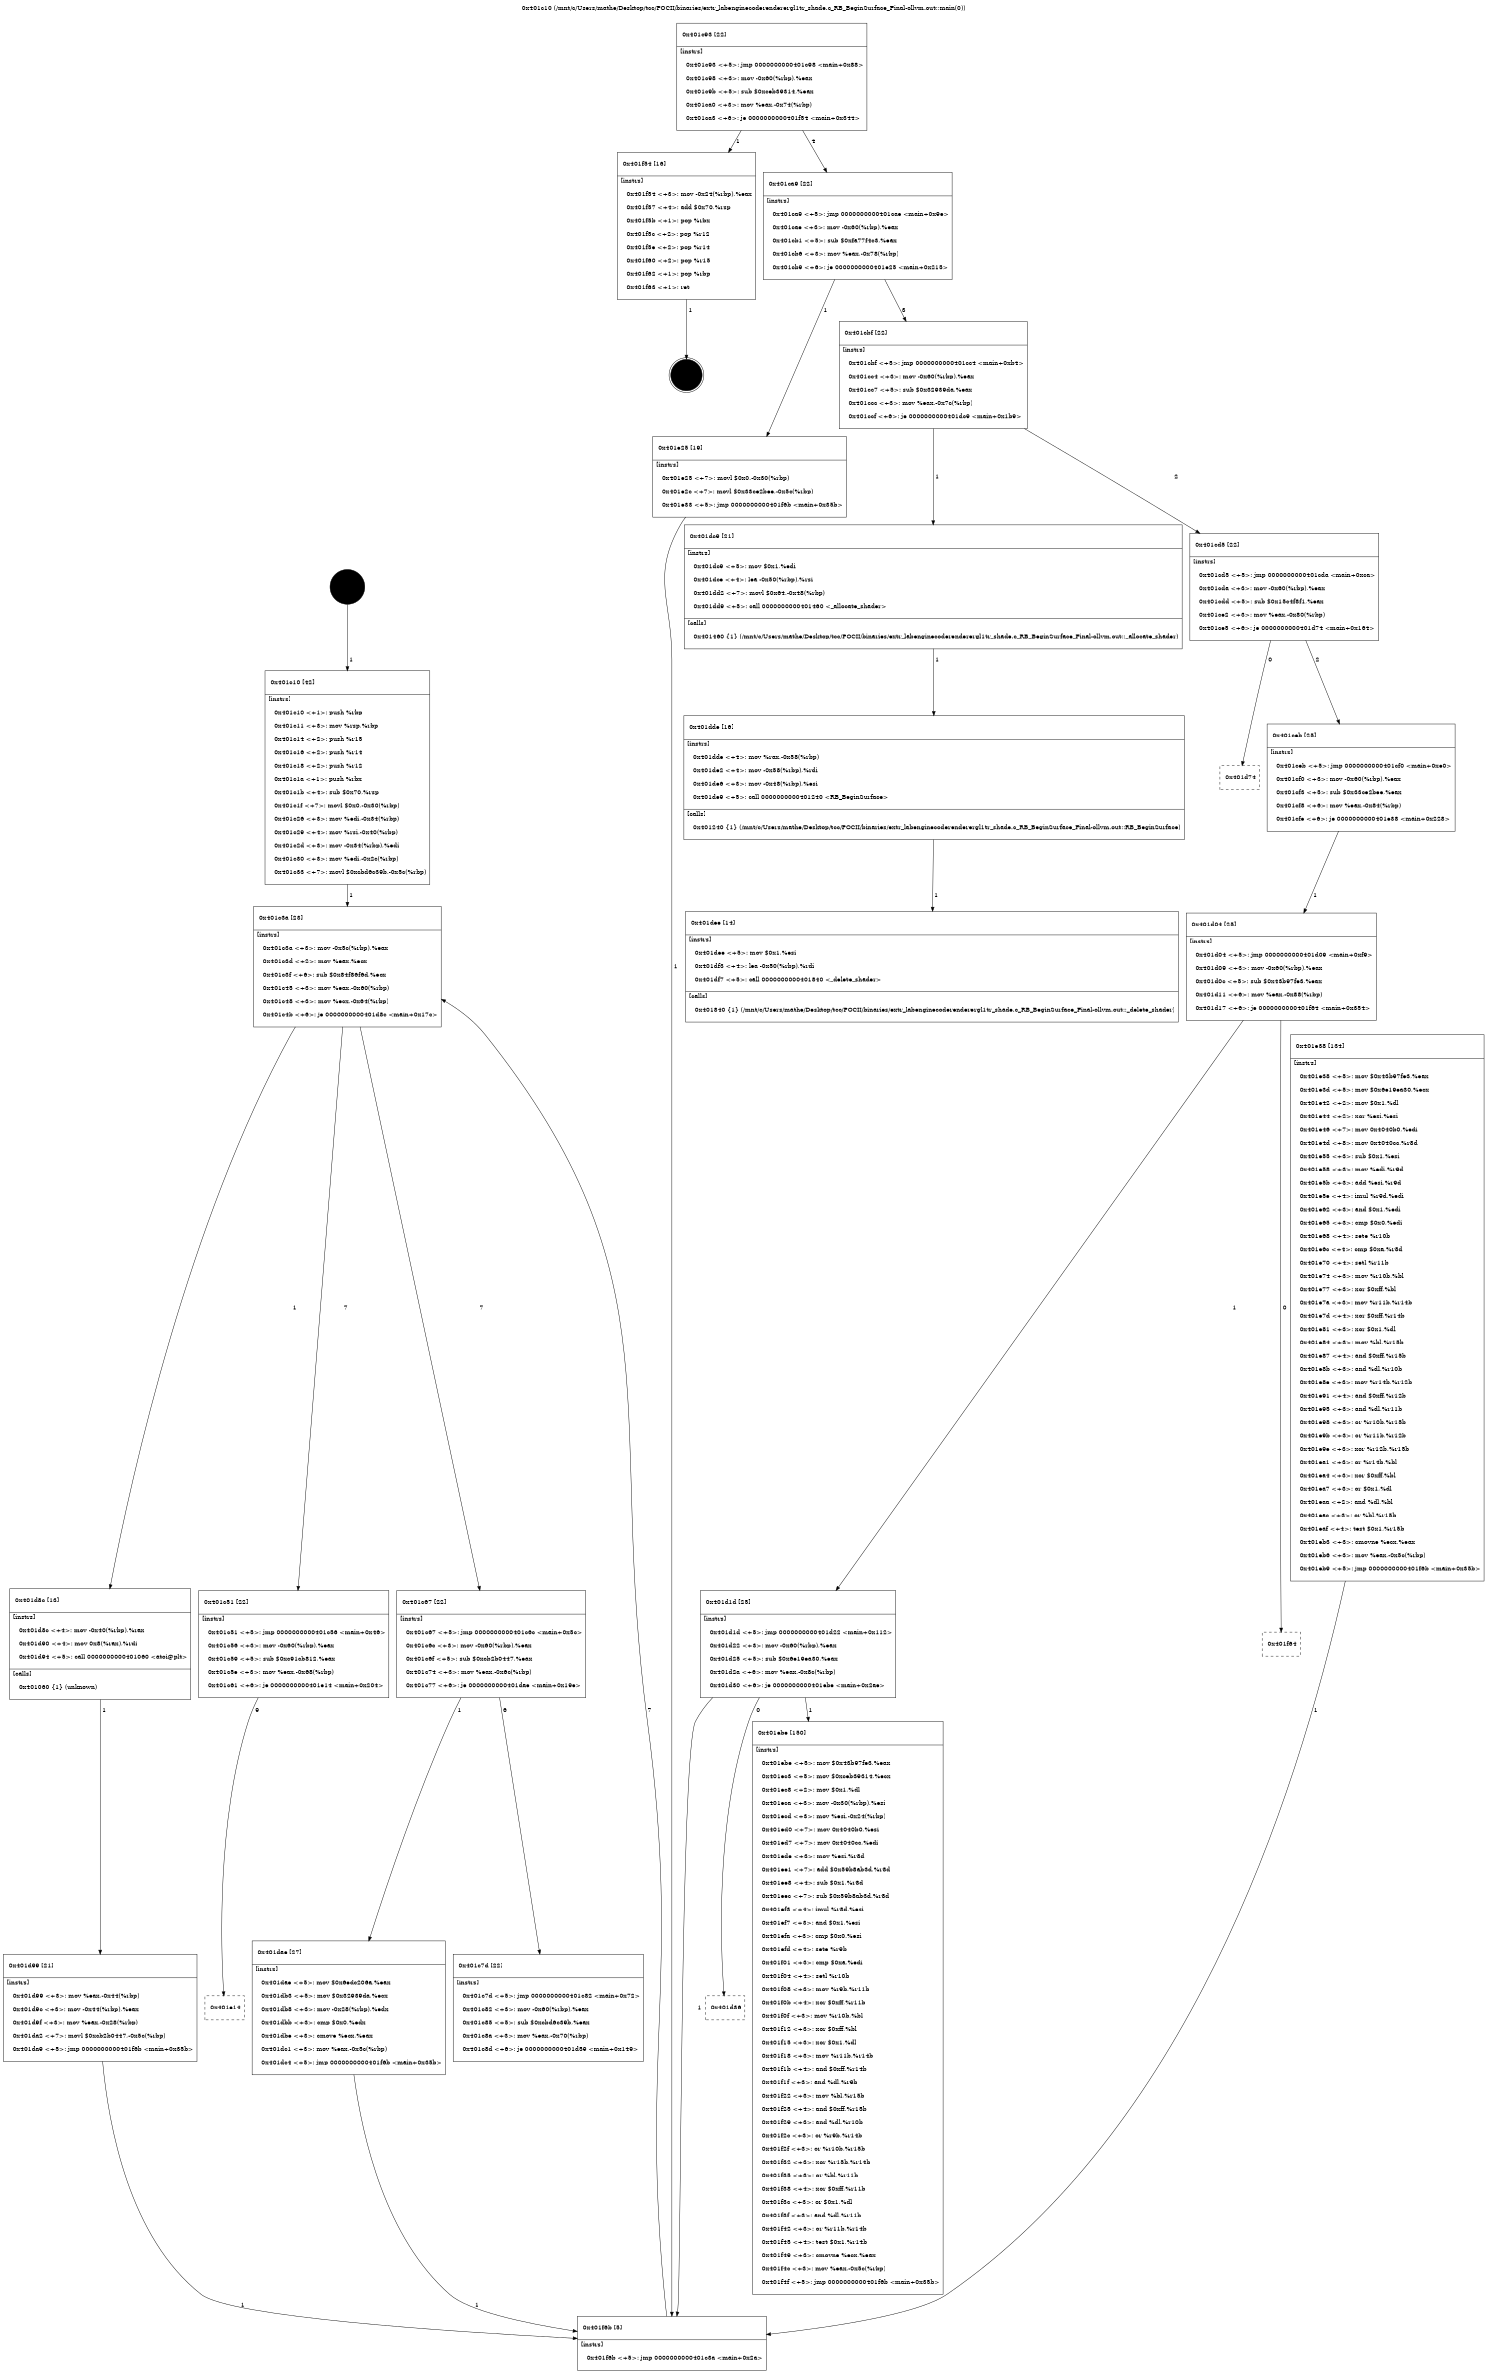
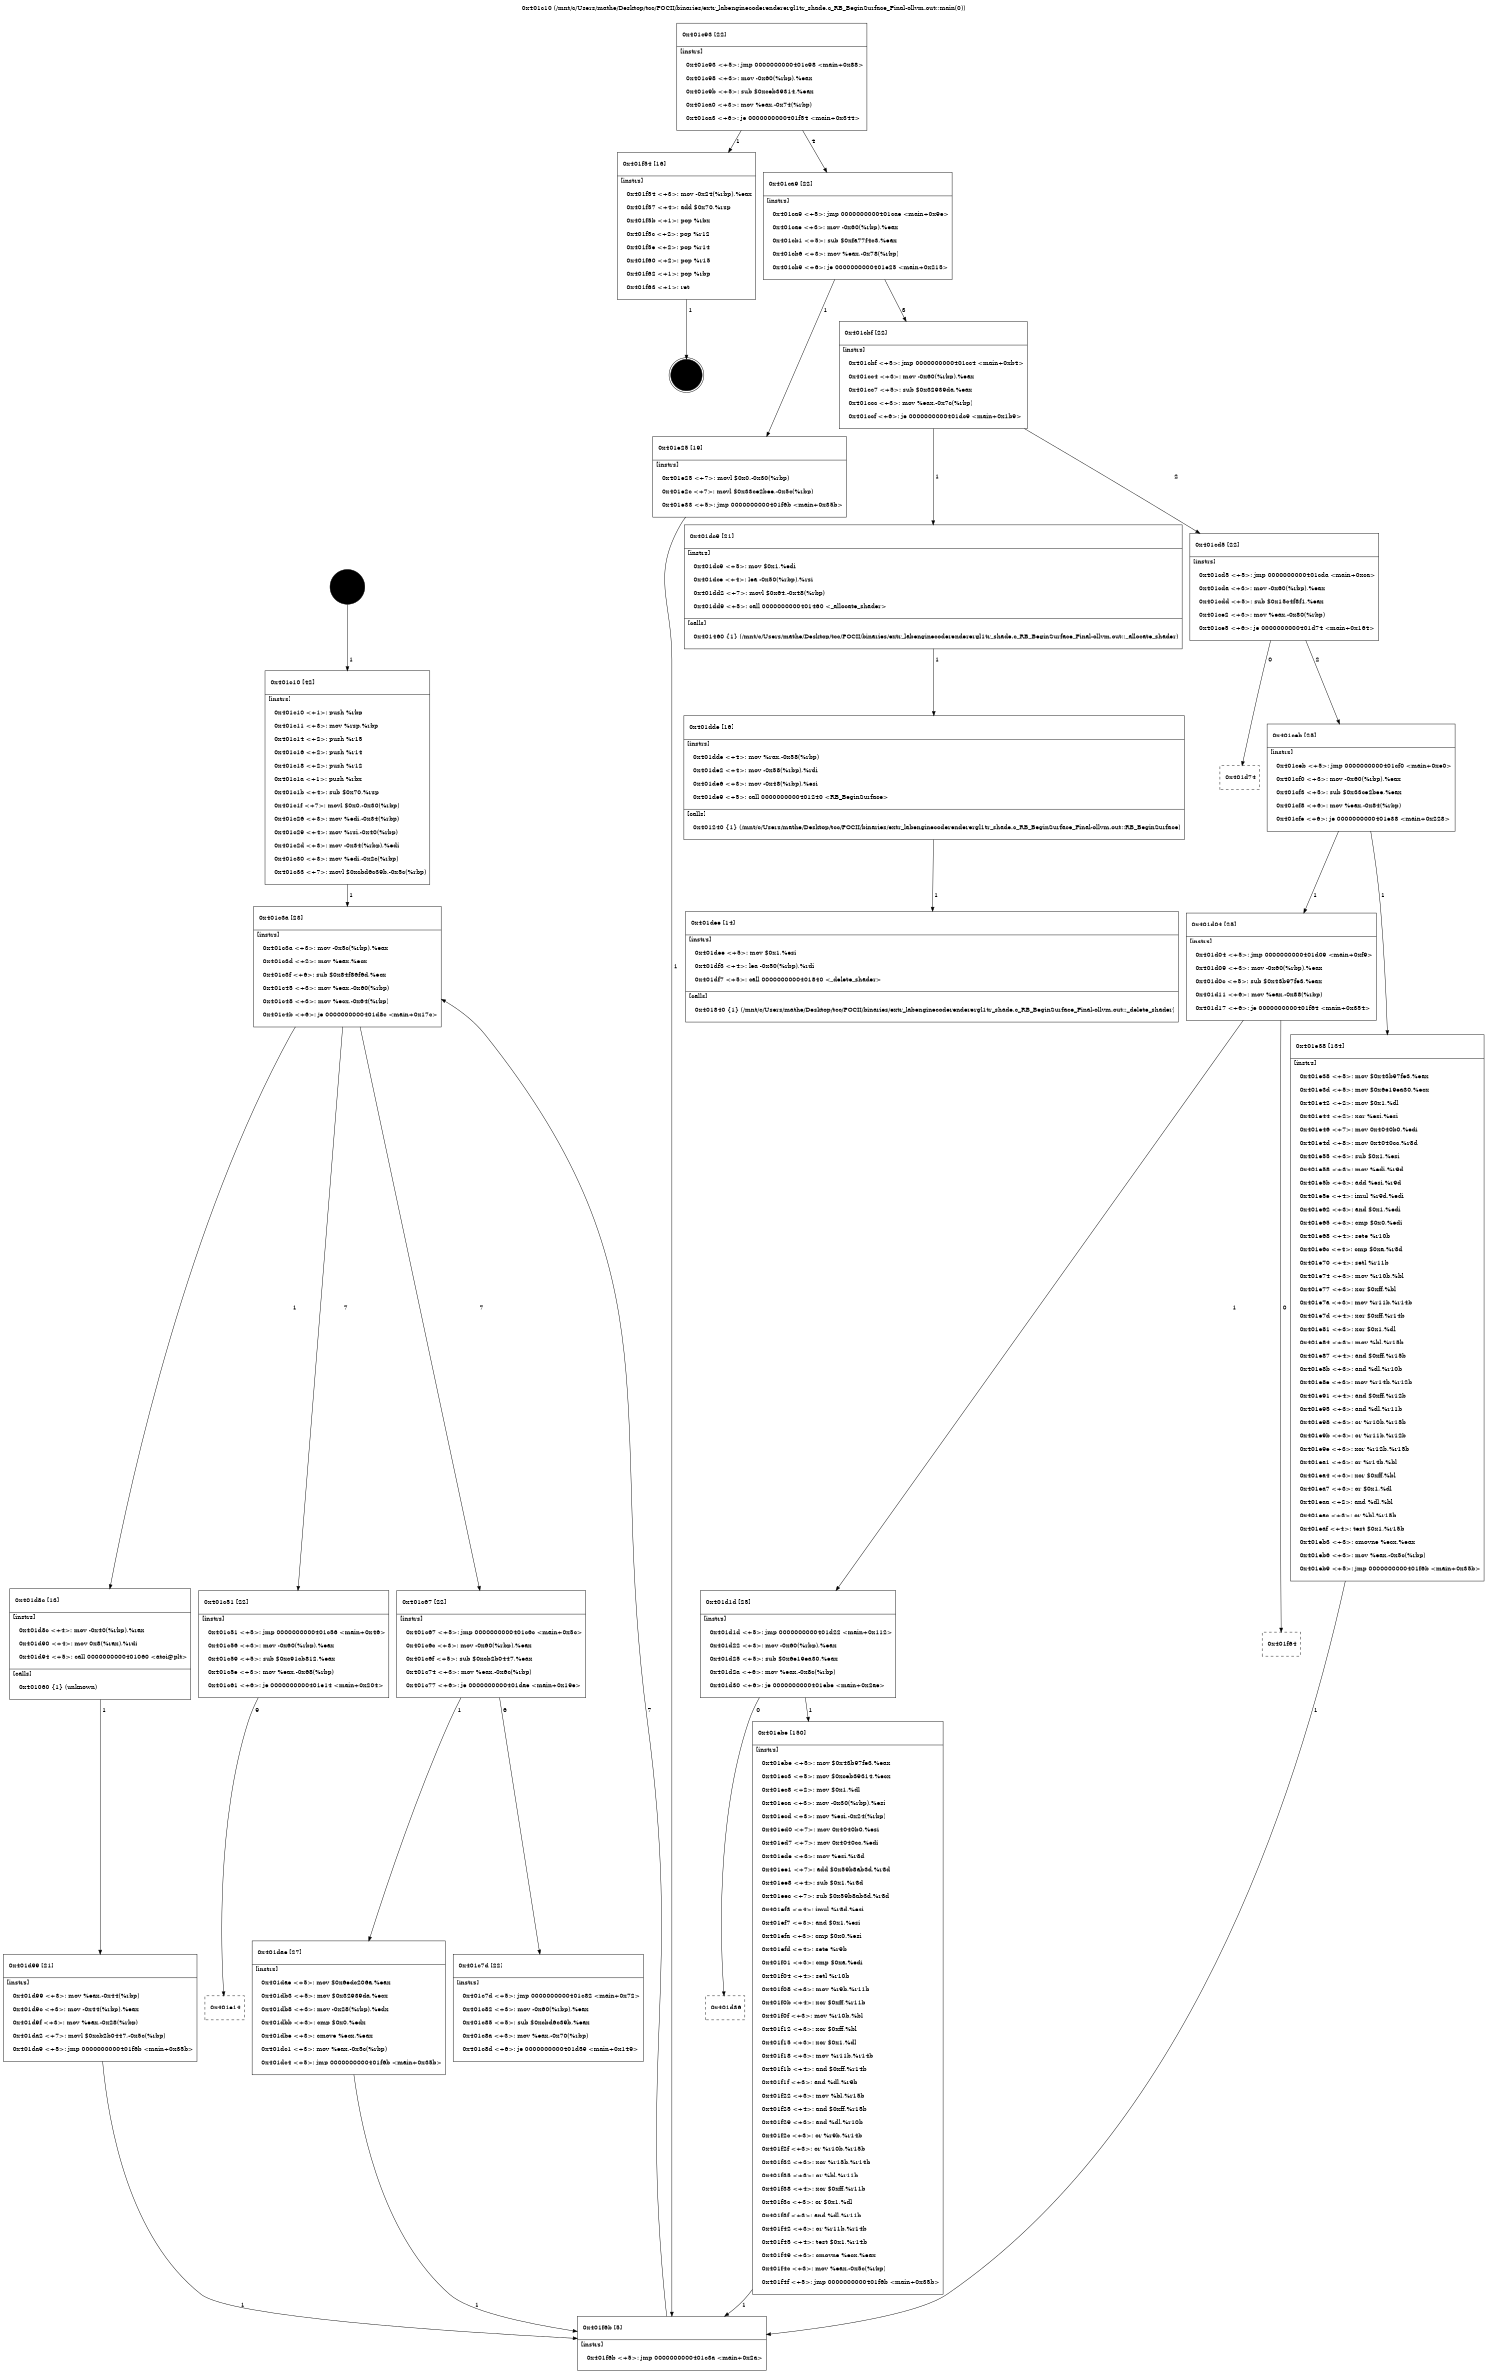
none -> (1382, 930)
(682, 2002) -> (741, 2303)
